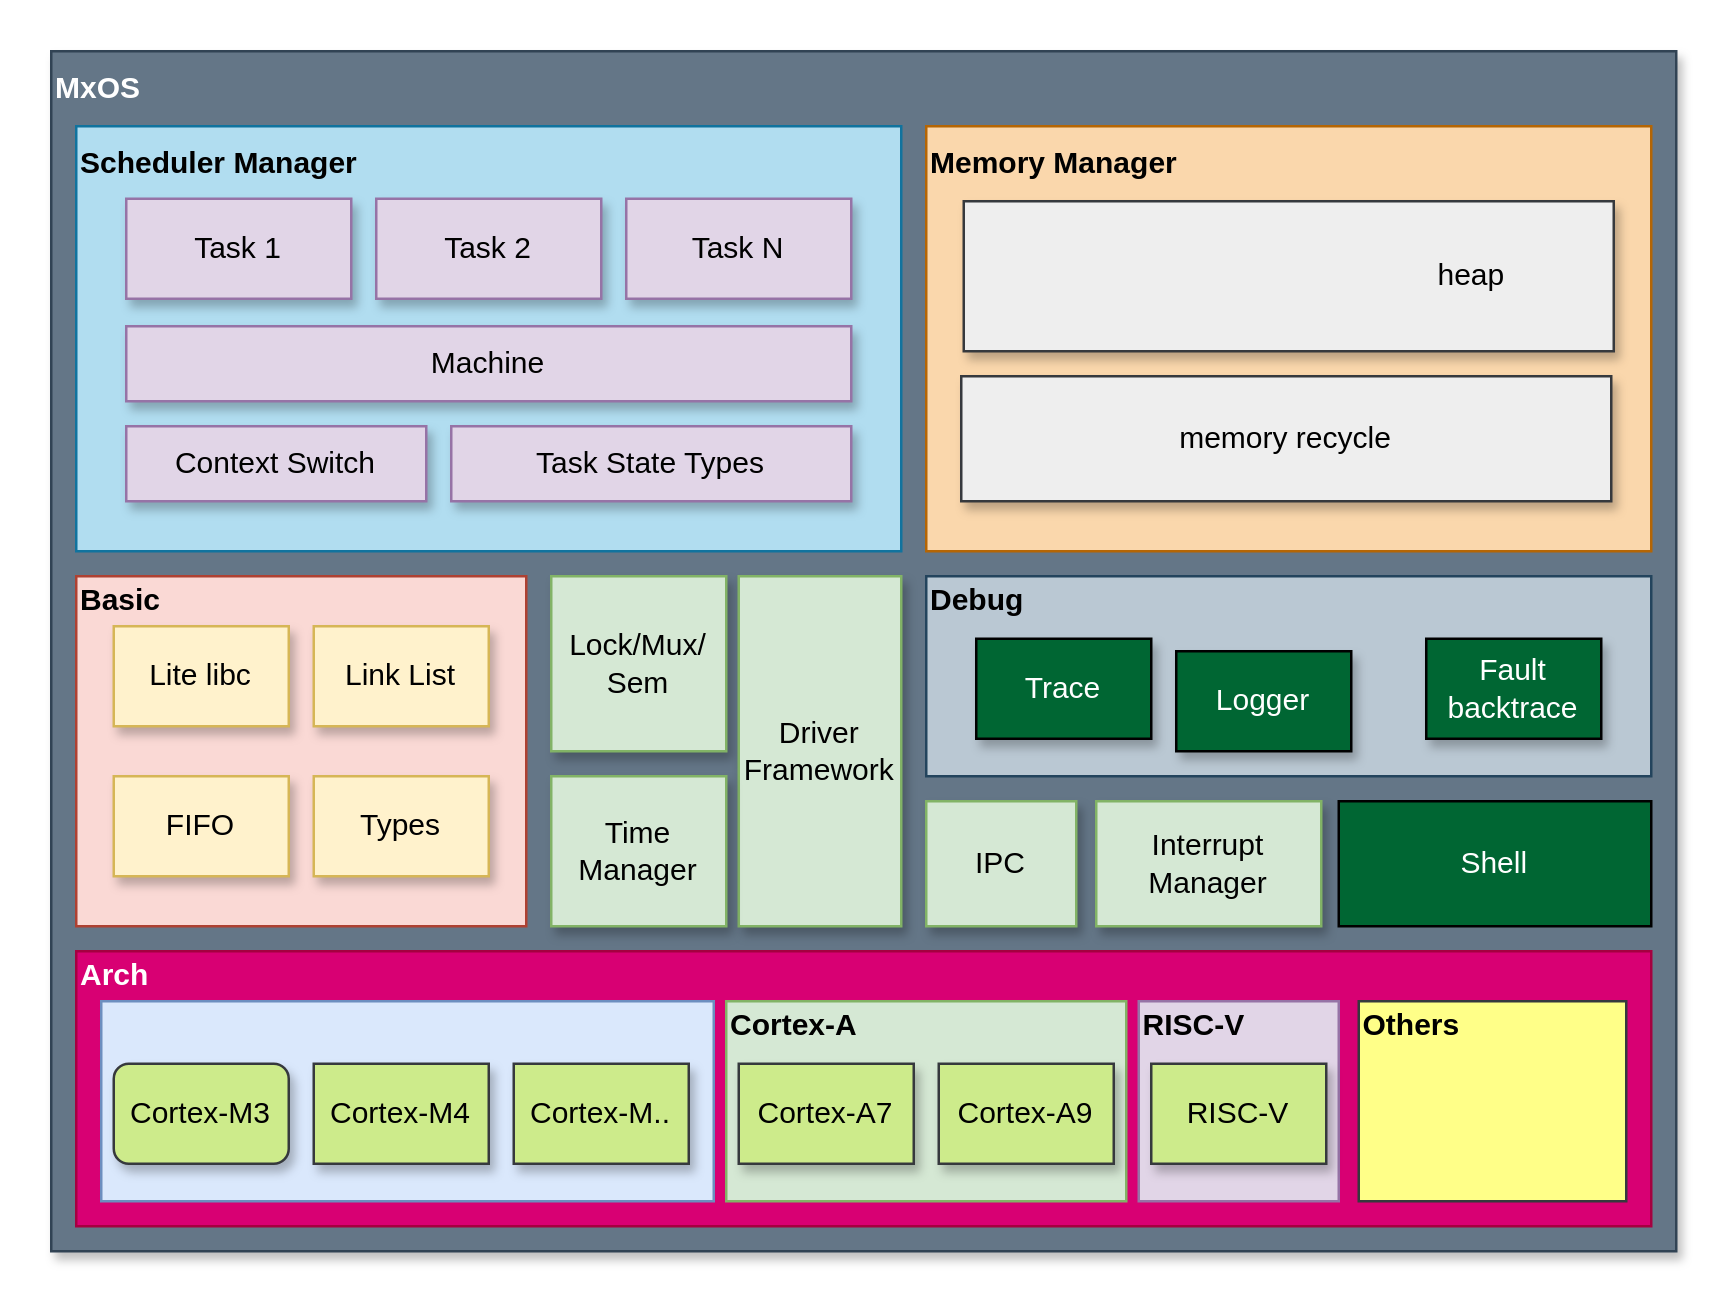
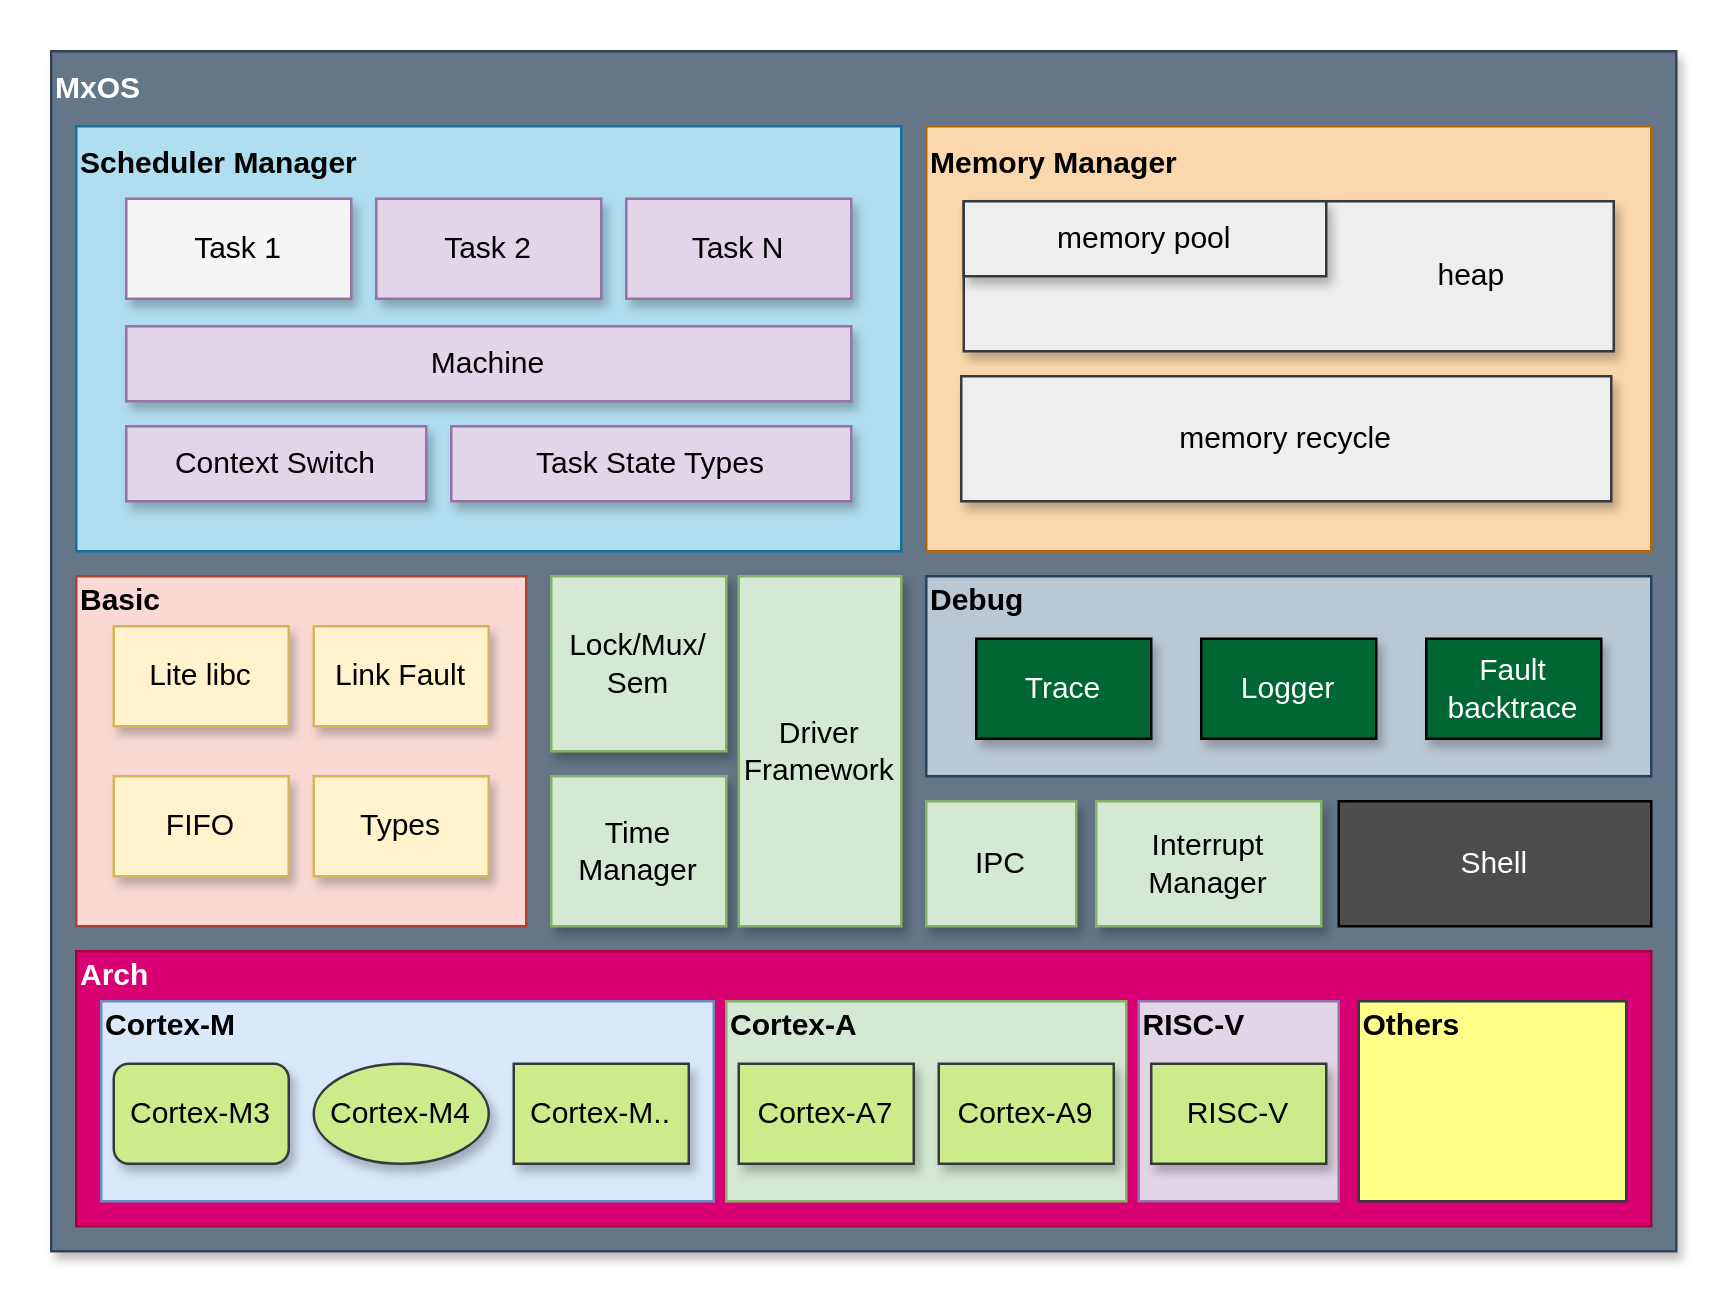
none -> (1145, 239)
(239, 249) -> (239, 249)
(401, 676) -> (401, 676)
(1264, 701) -> (1289, 689)
(1495, 864) -> (1495, 864)
none -> (226, 1026)
(401, 1114) -> (401, 1114)
